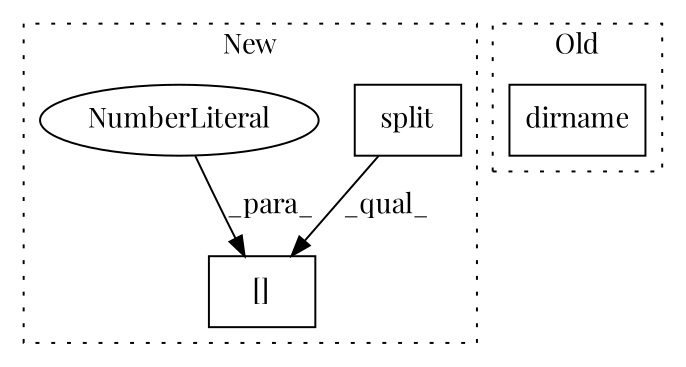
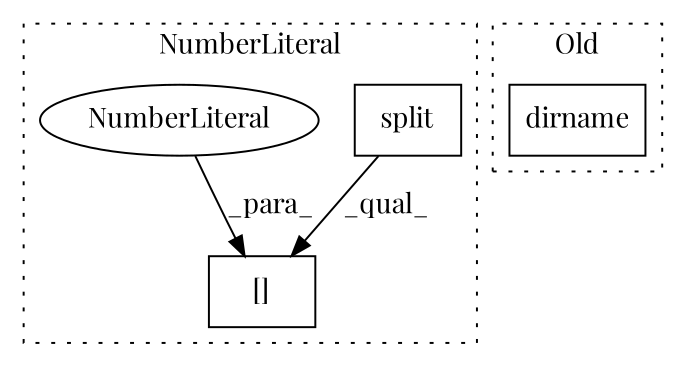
(250, 46) -> (250, 46)
